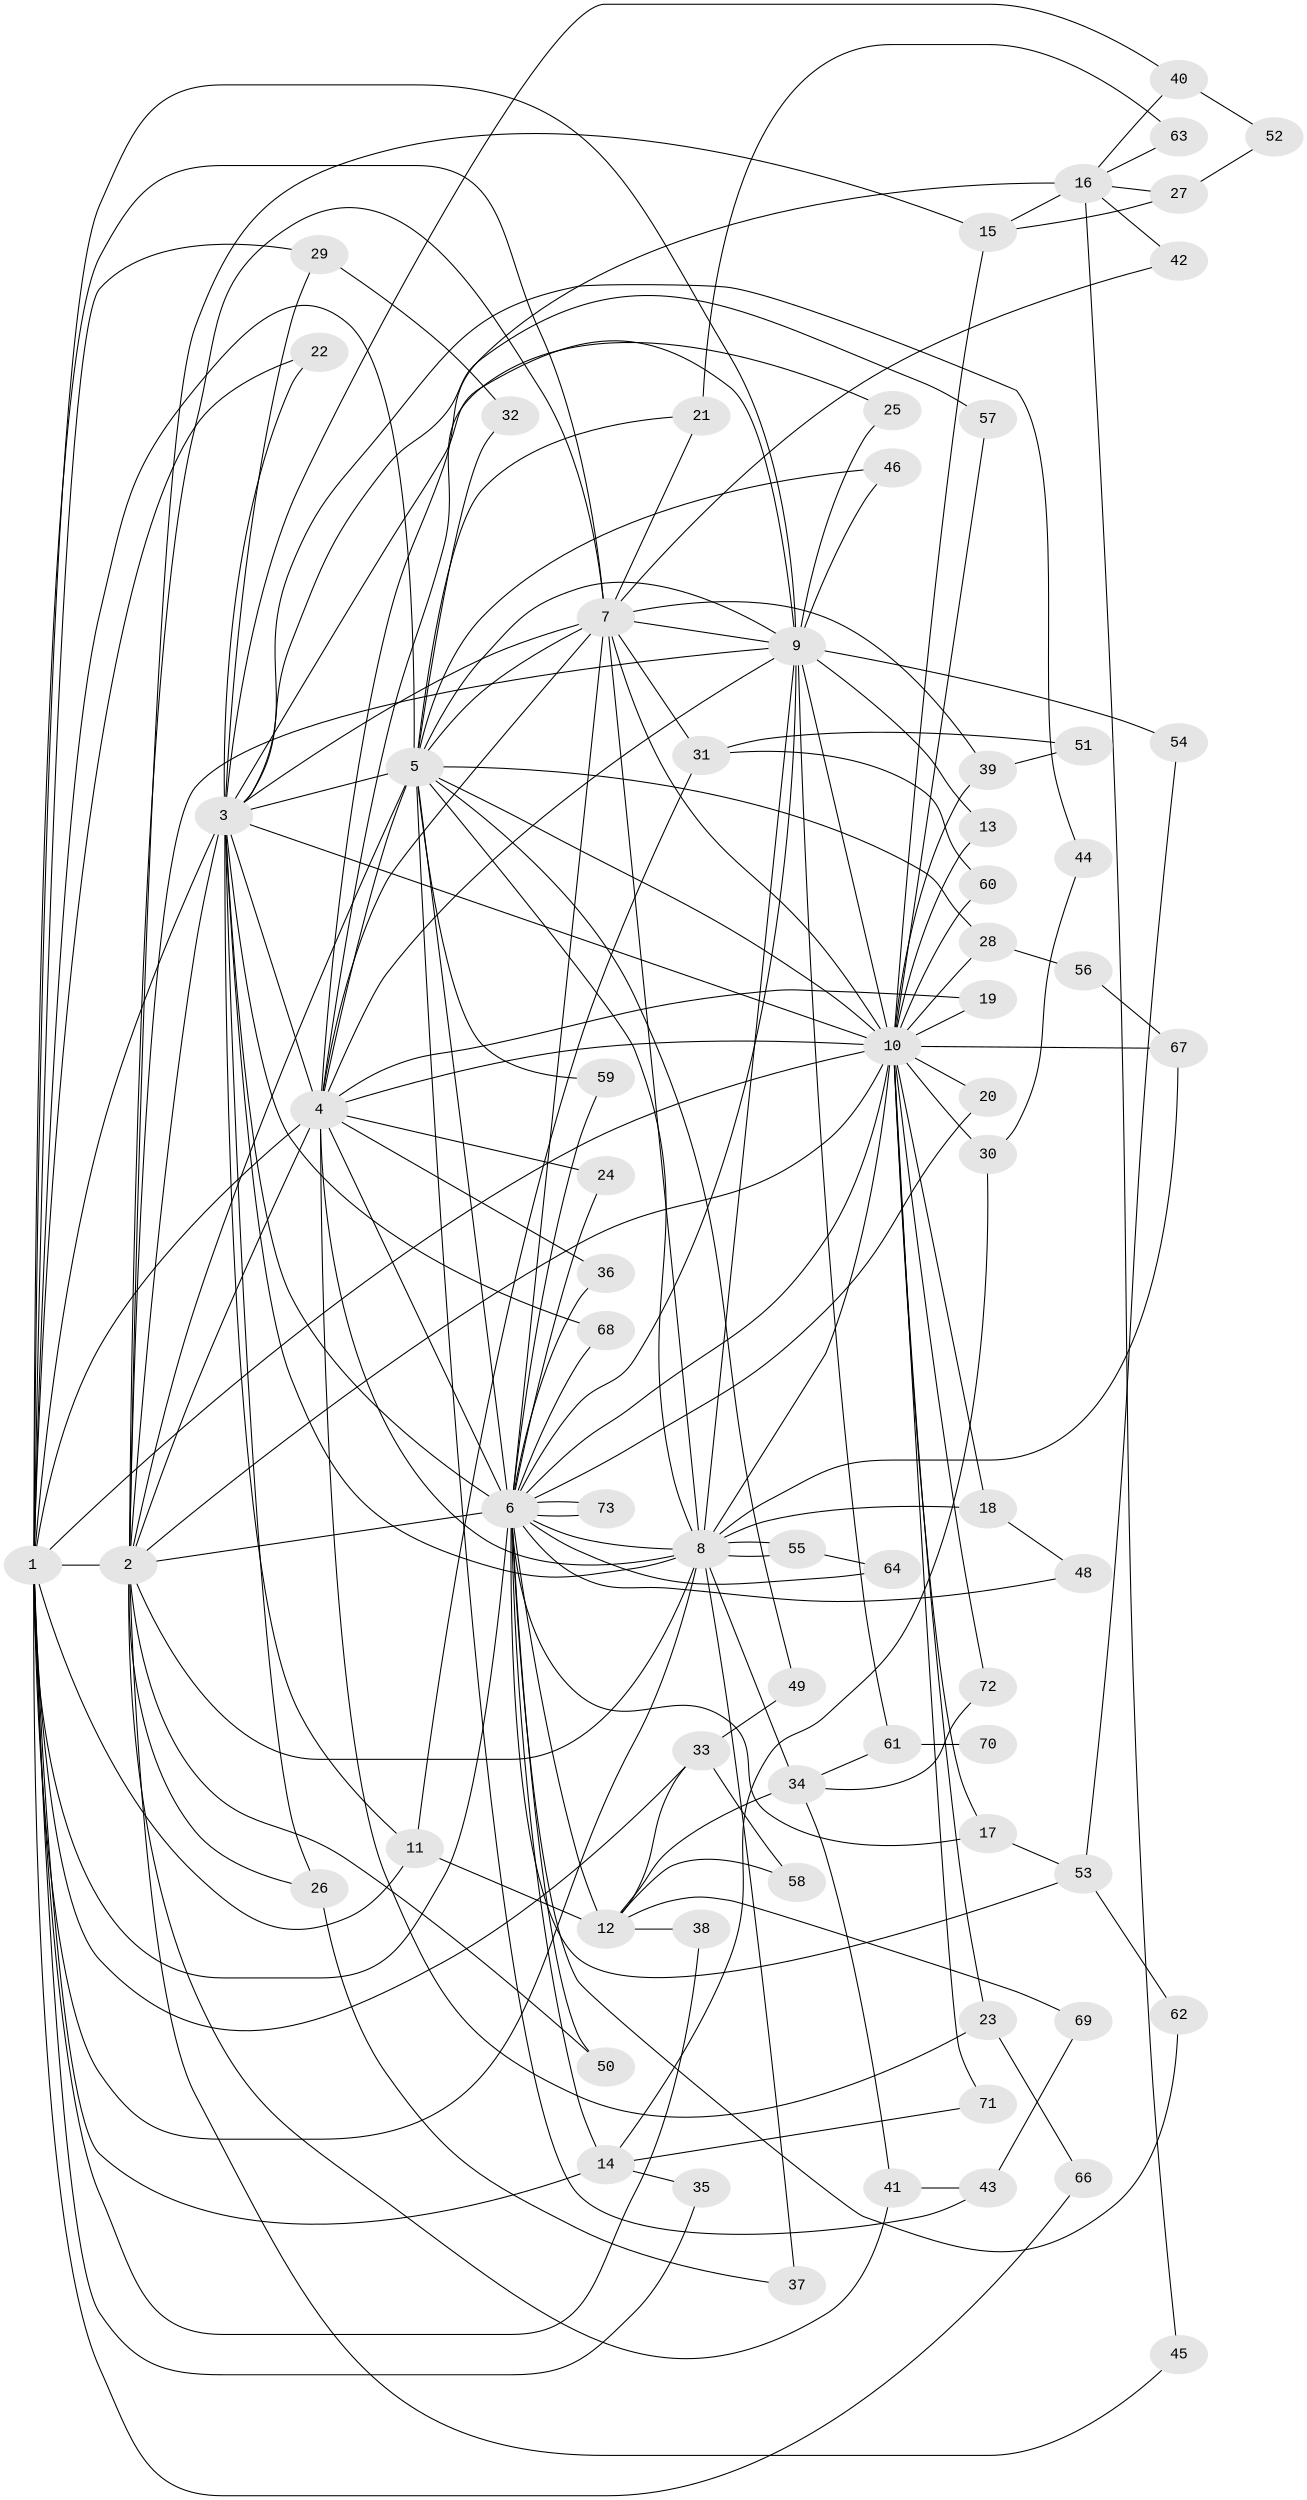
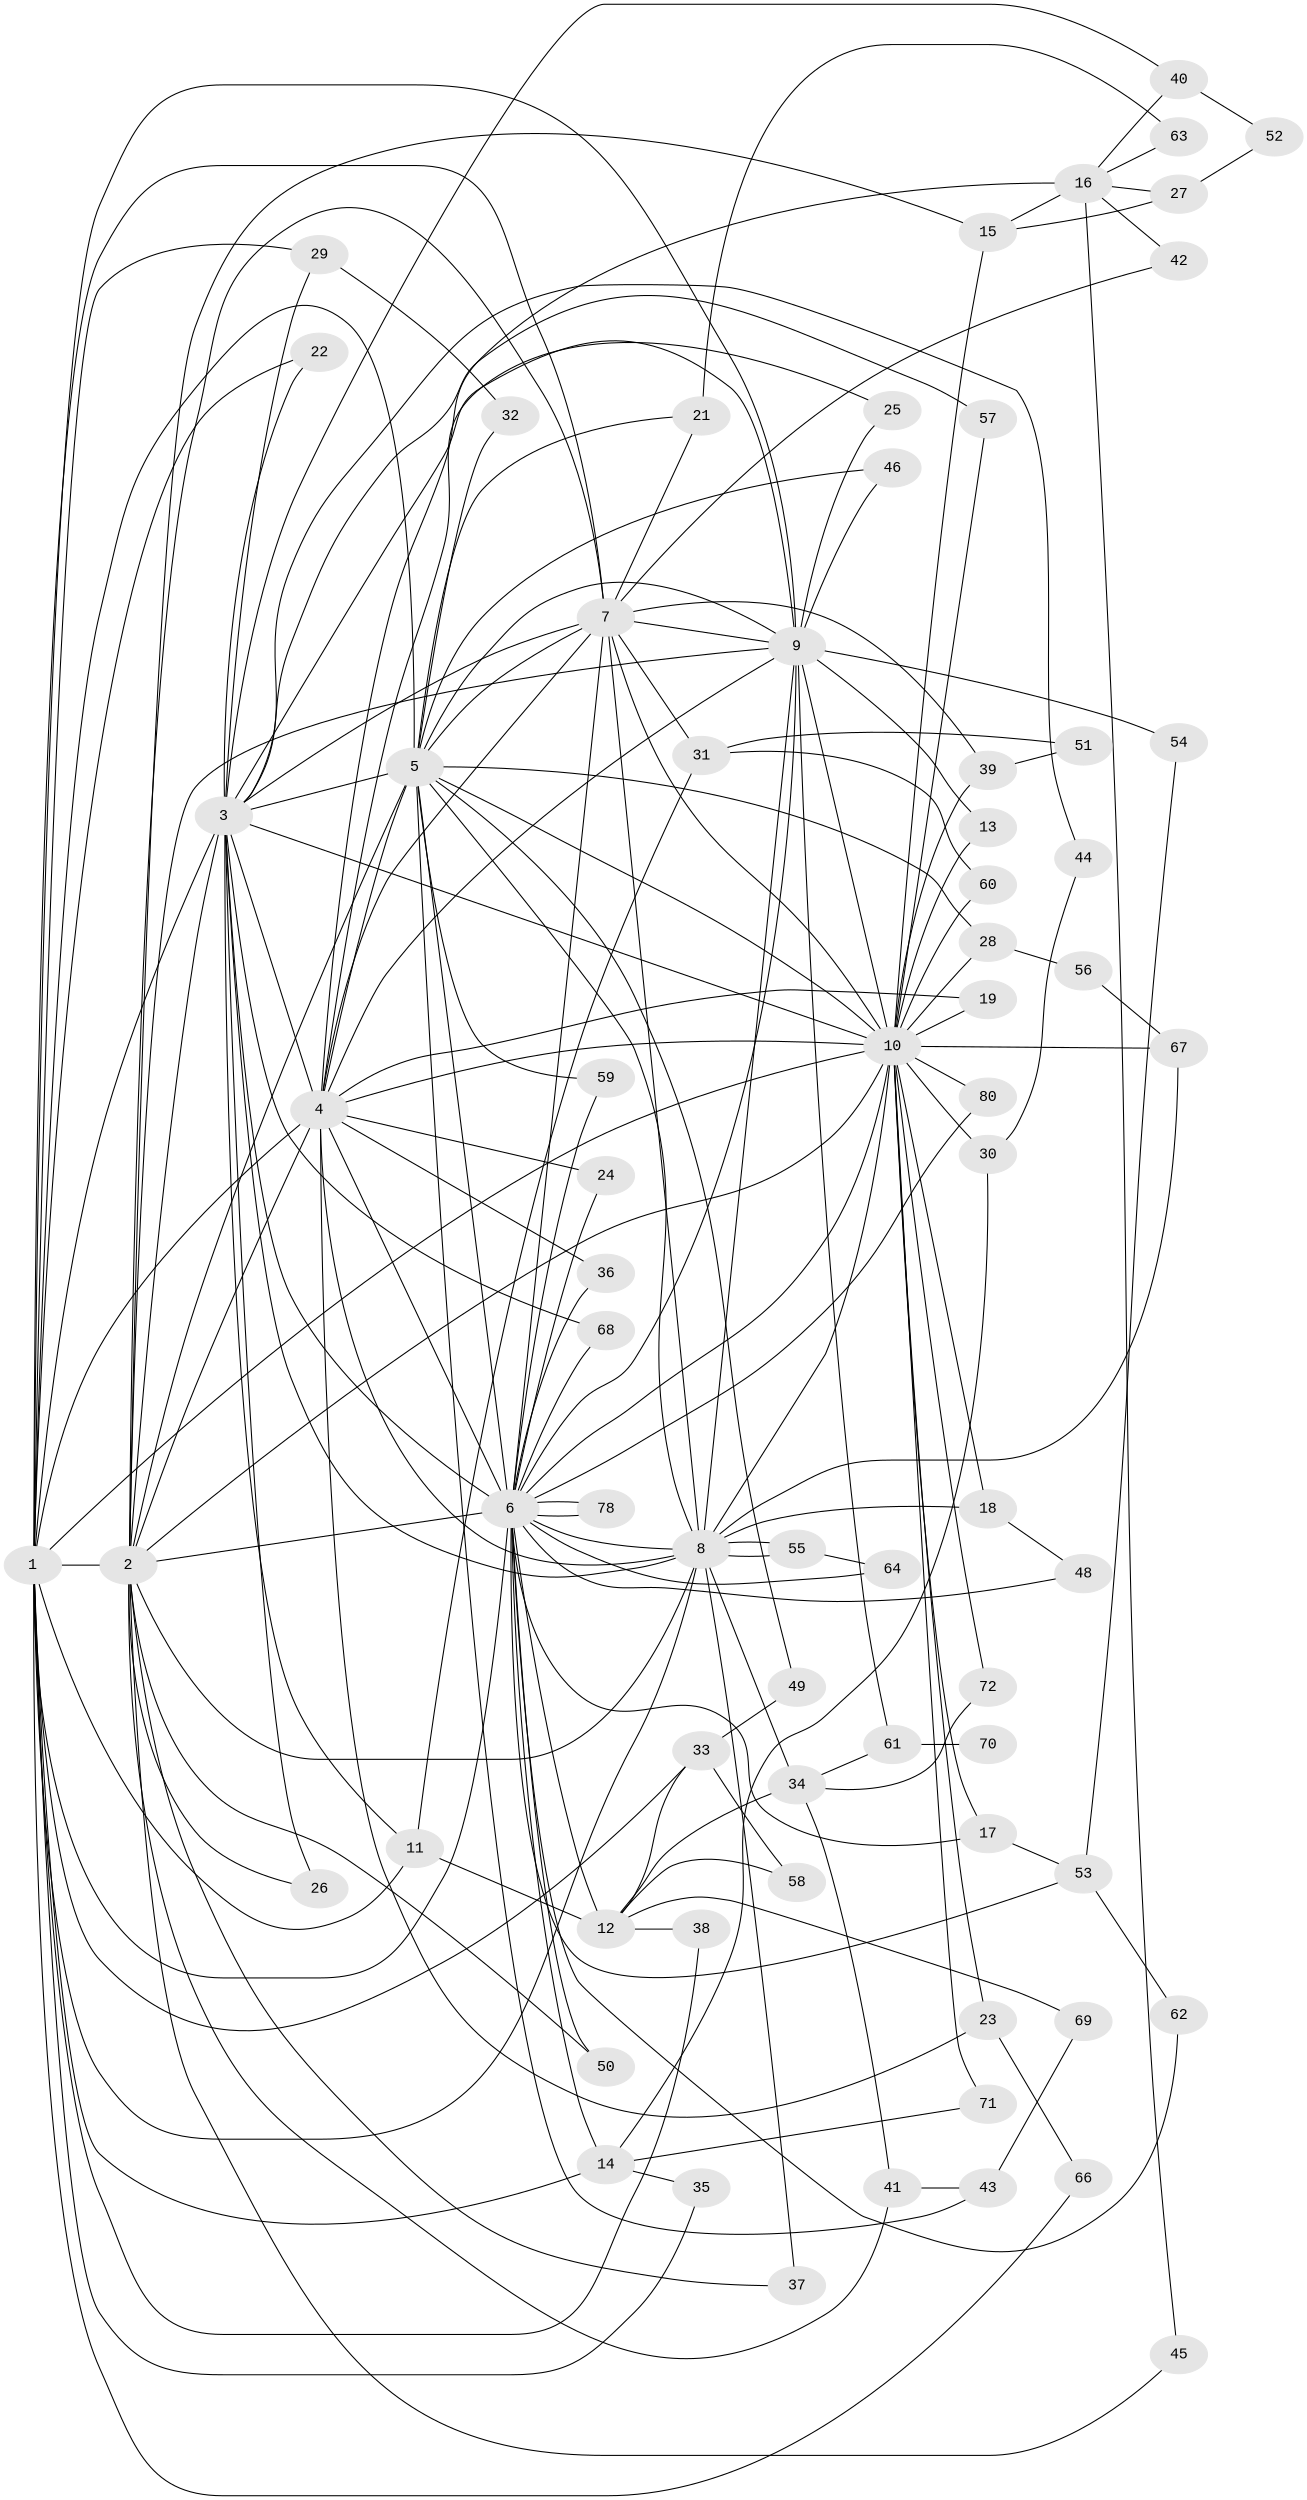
(988, 1097) -> (988, 1097)
(606, 1509) -> (606, 1509)
(478, 2172) -> (312, 2069)
